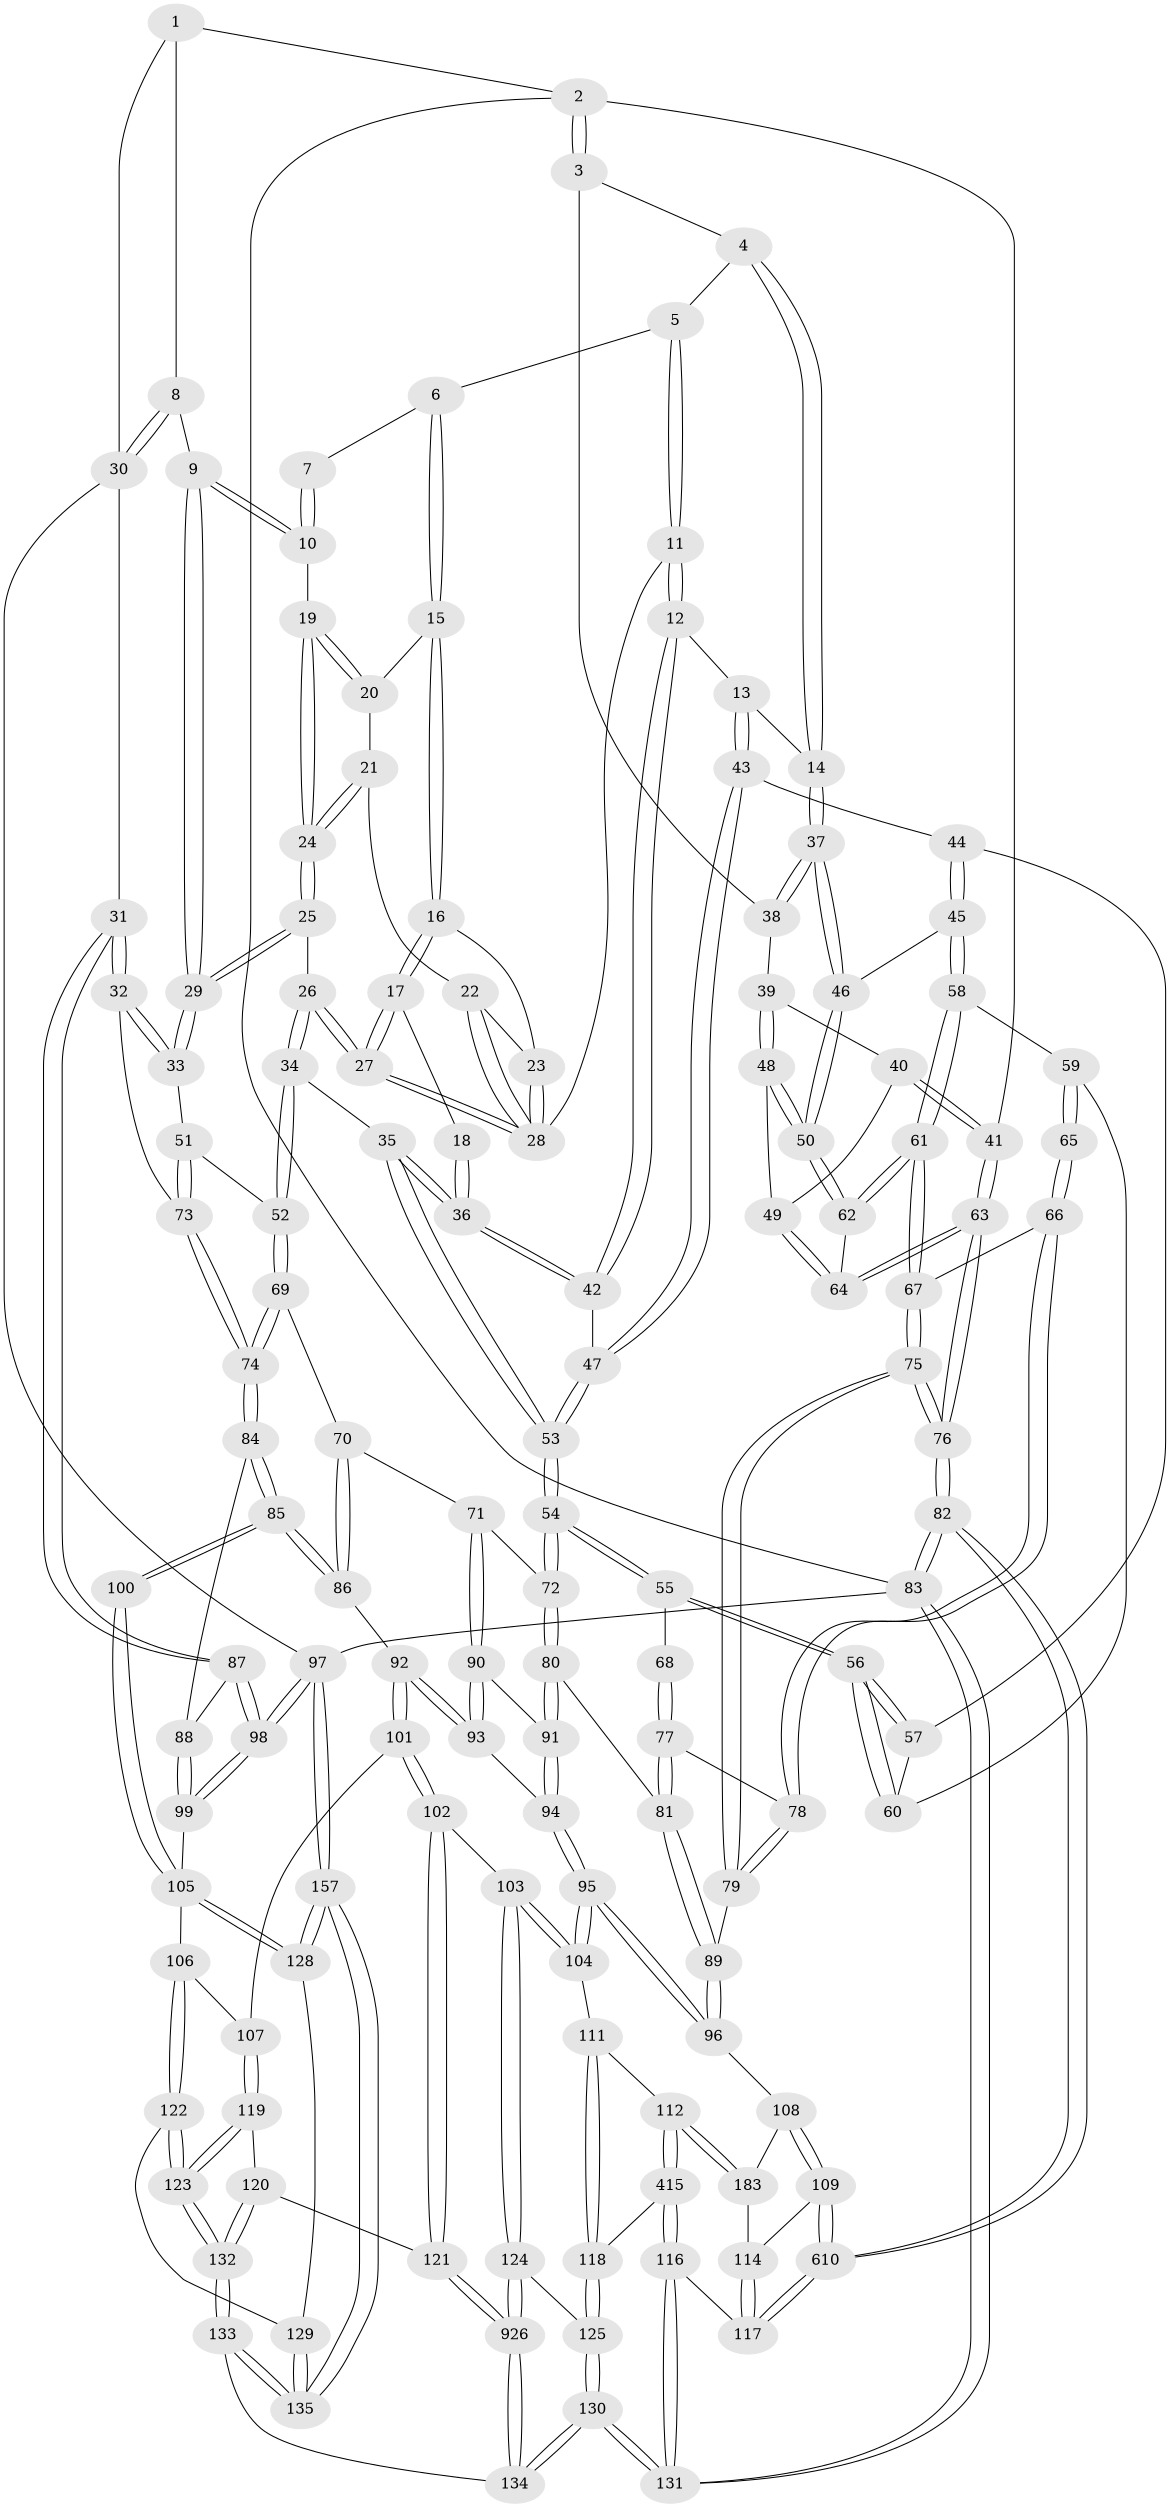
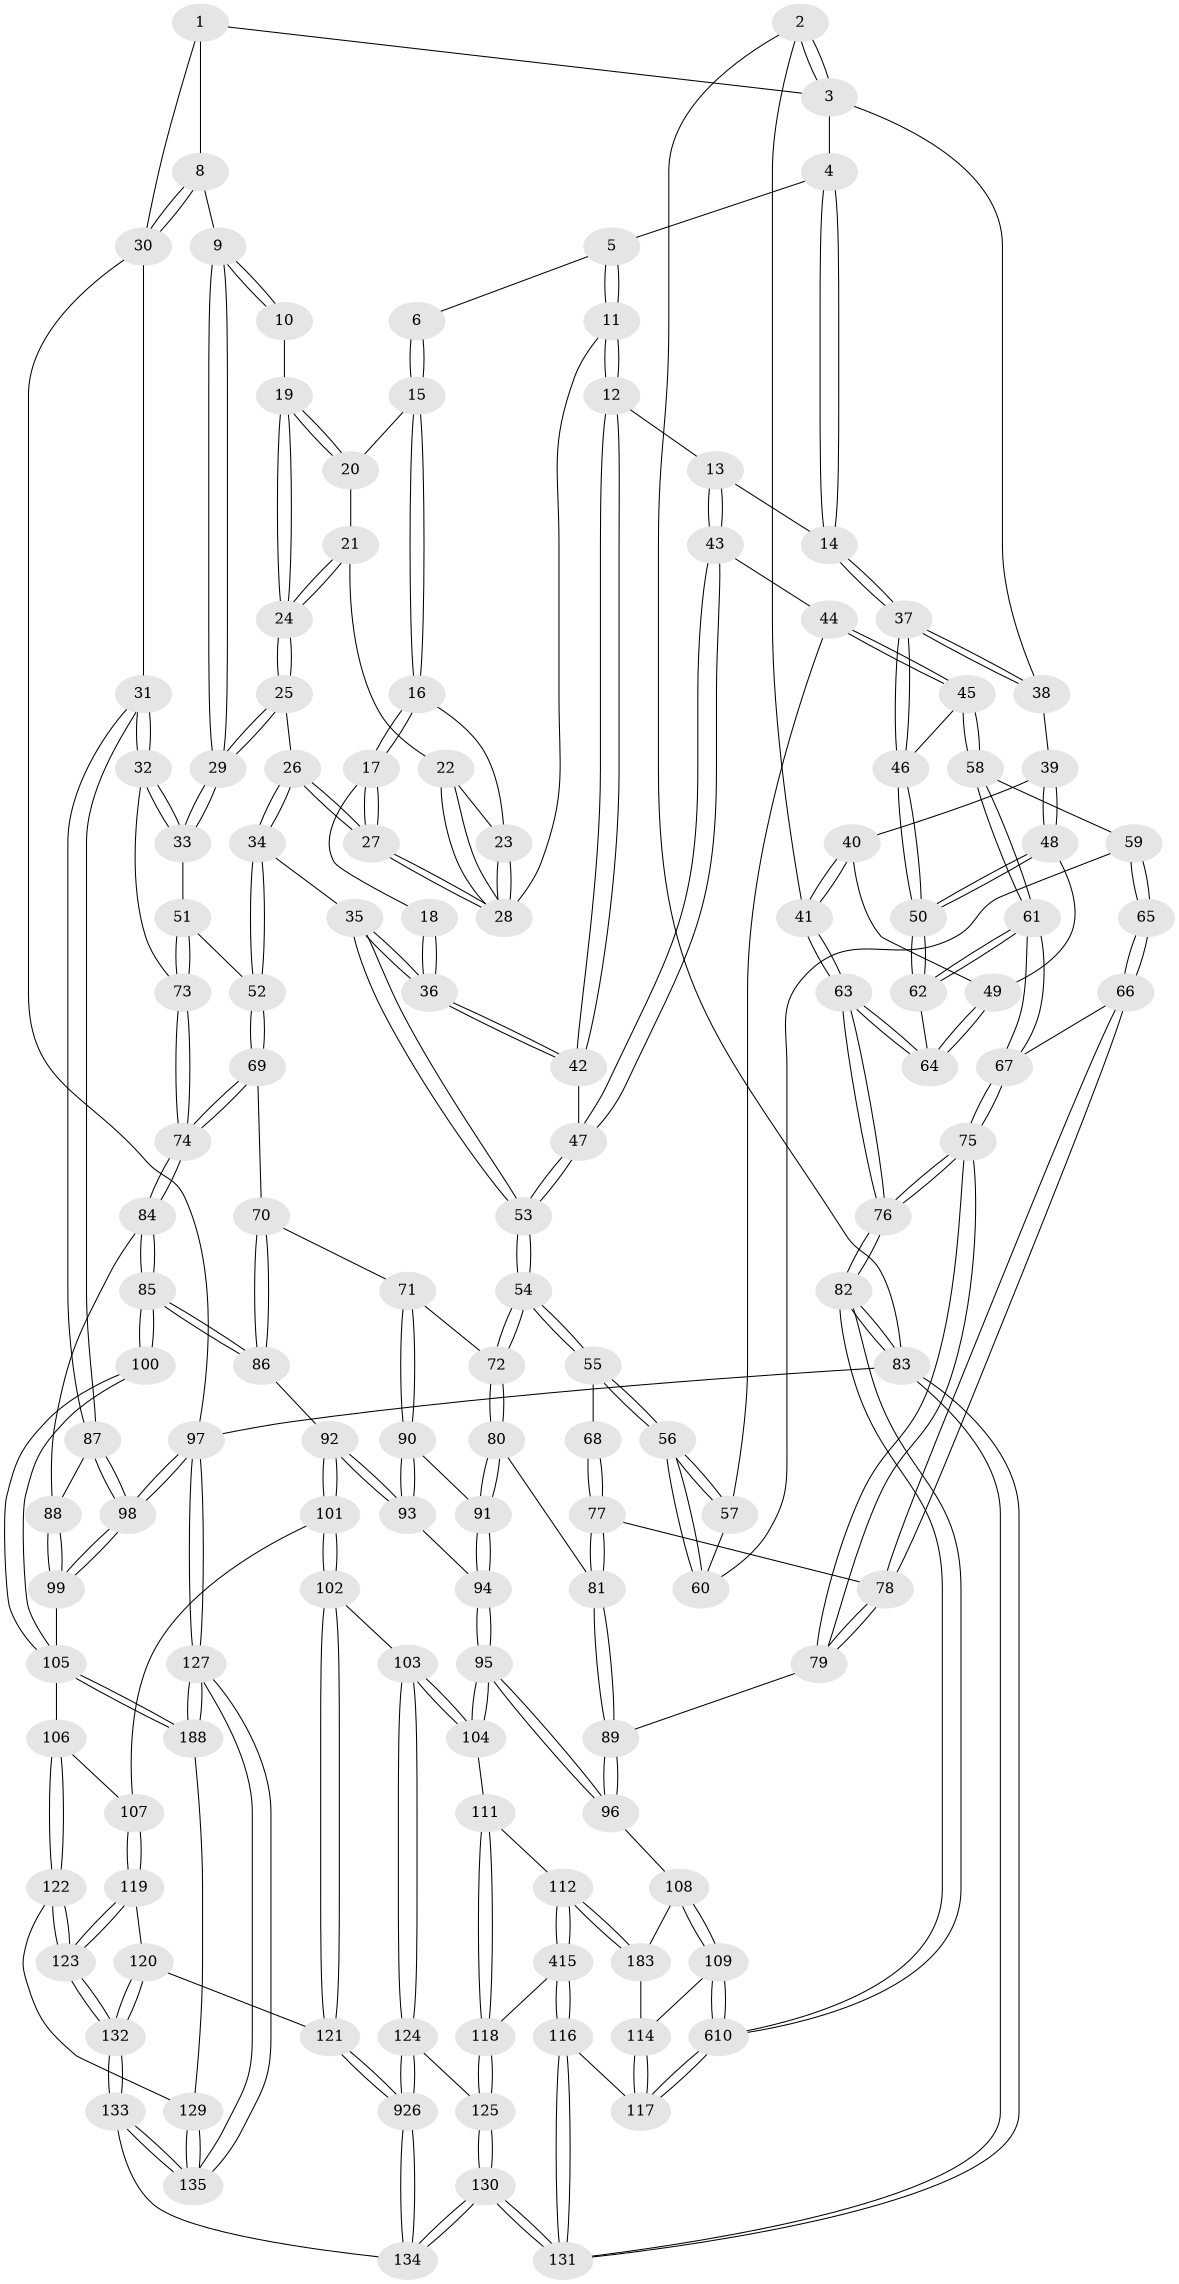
(378, 60) -> (515, 60)
(308, 470) -> none
(325, 1888) -> (196, 1664)
(300, 1962) -> (193, 1739)
